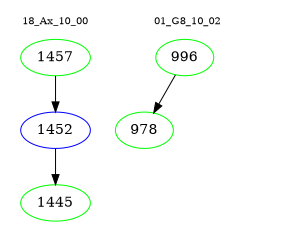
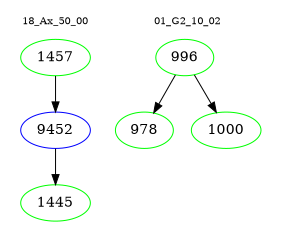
(56, 22) -> (56, 22)
(188, 22) -> (188, 22)
(56, 130) -> (56, 130)
none -> (226, 130)
